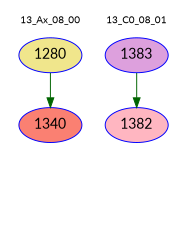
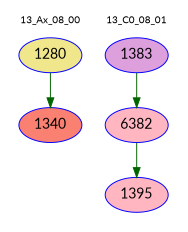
(137, 125) -> (137, 125)
none -> (137, 195)
